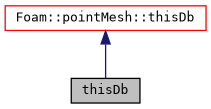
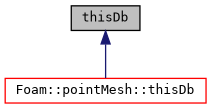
(106, 61) -> (106, 61)
